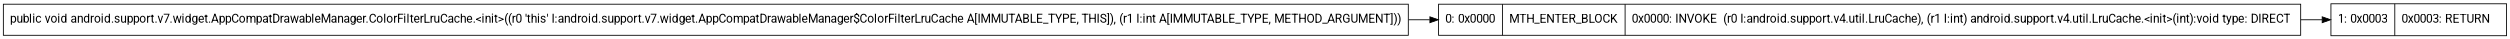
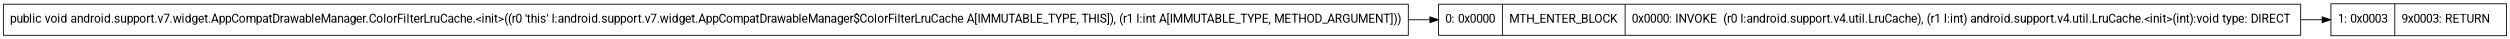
(2451, 19) -> (2451, 19)
